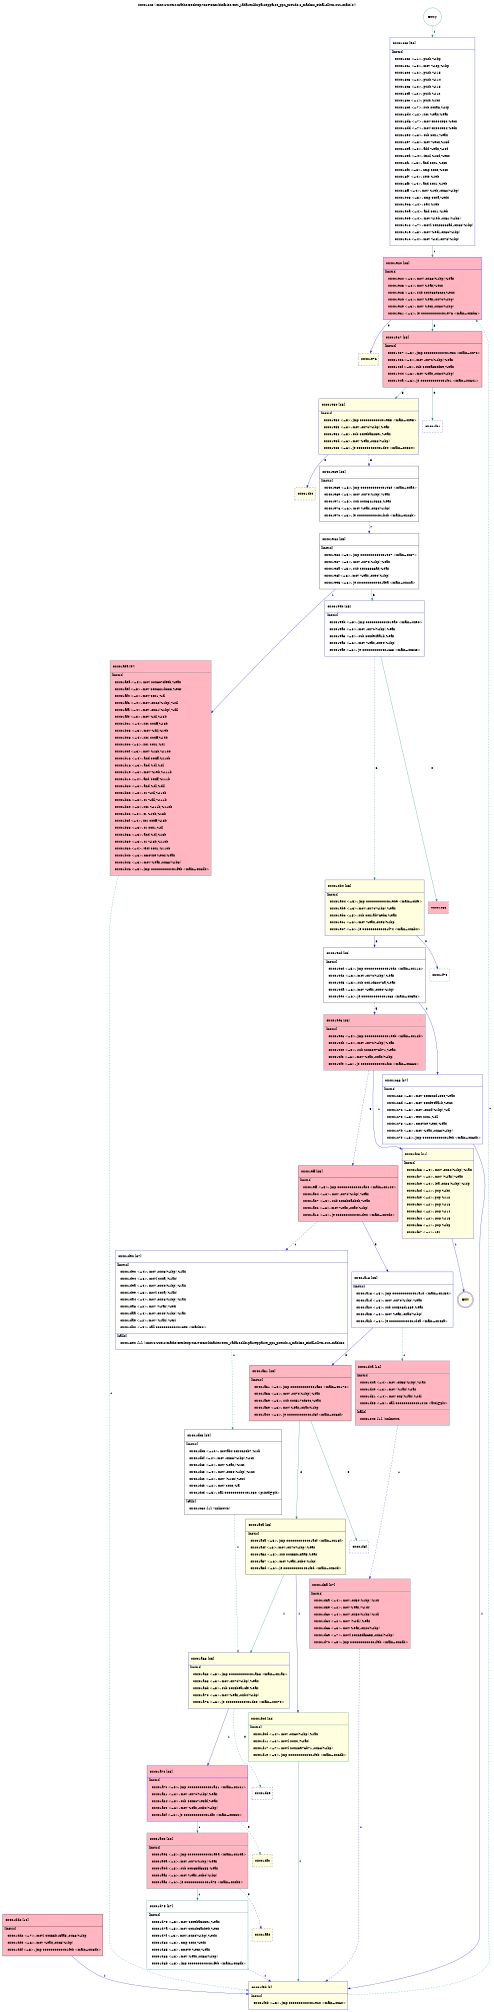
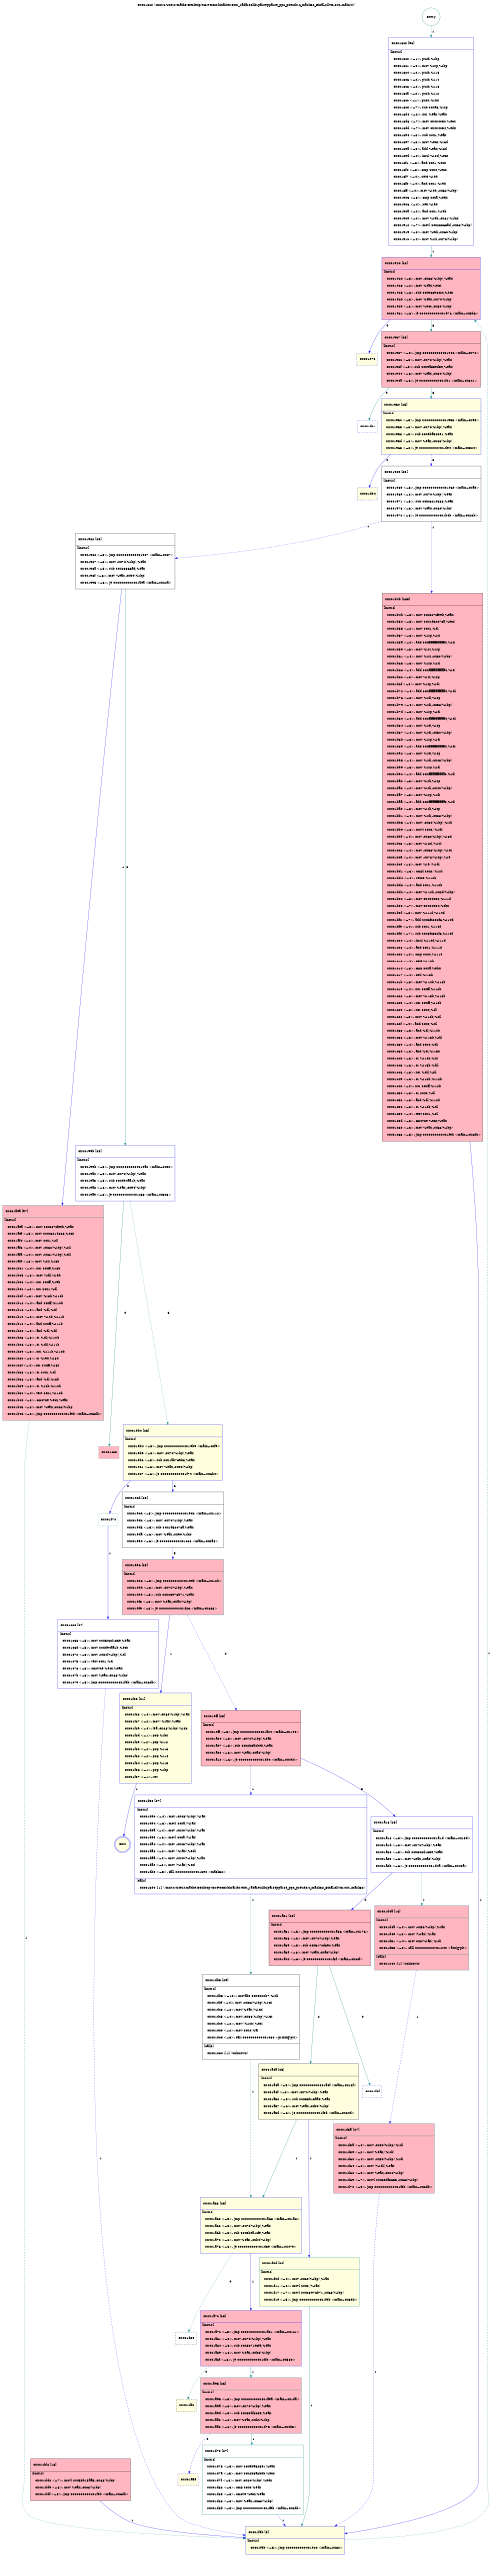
none -> (432, 867)
(435, 1036) -> (108, 1572)
(480, 1612) -> (97, 2144)
